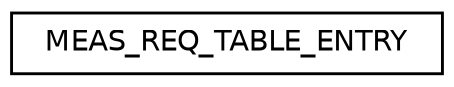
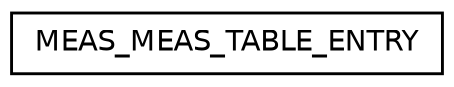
(227, 43) -> (227, 43)
